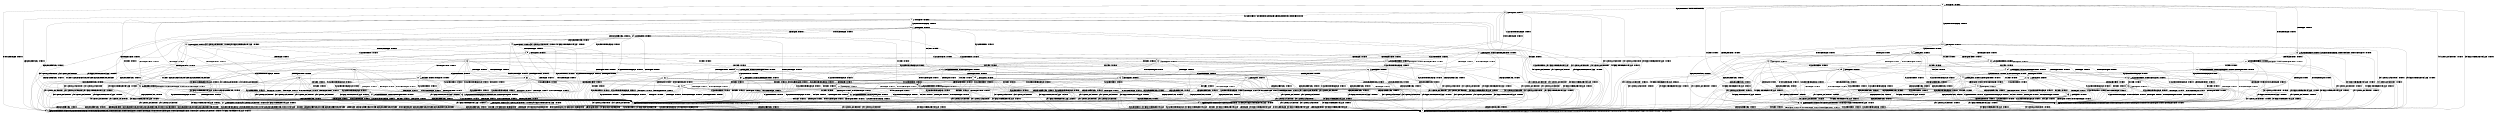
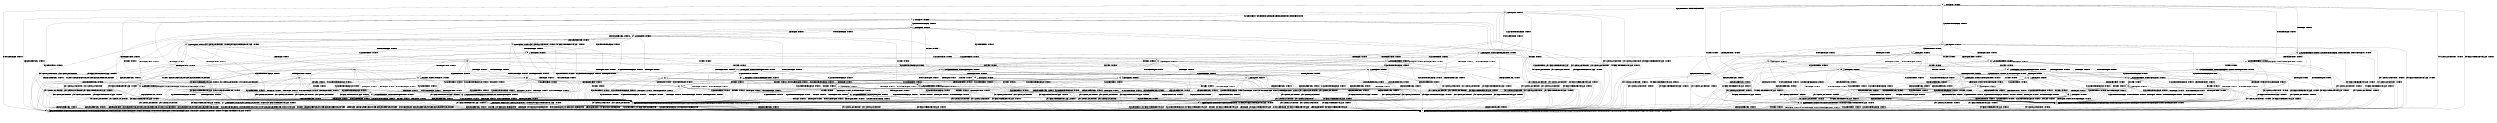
(53, 65) -> (53, 65)
none -> (1949, 74)
(900, 90) -> (900, 90)
(2097, 90) -> (2097, 90)
